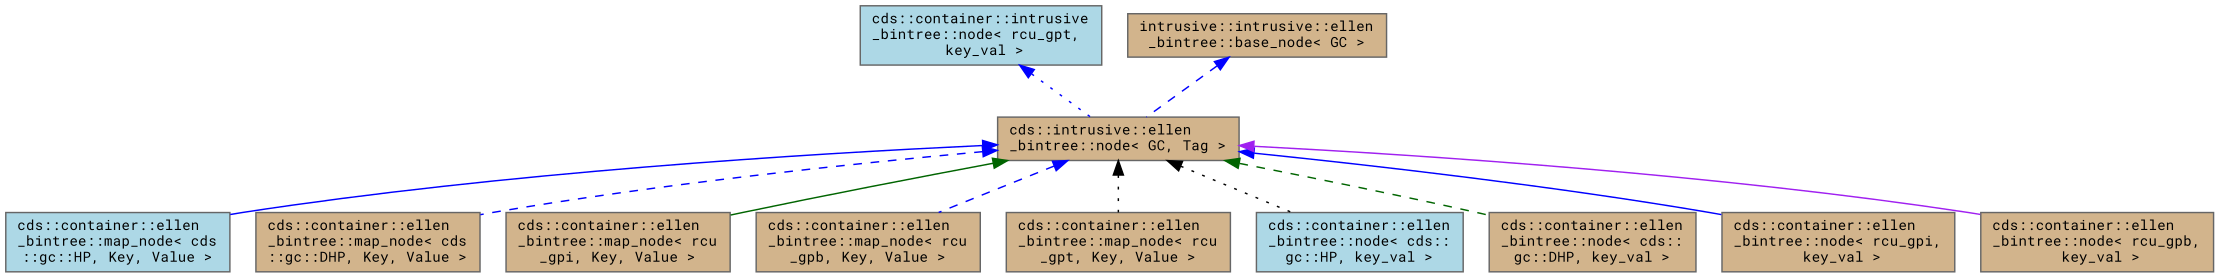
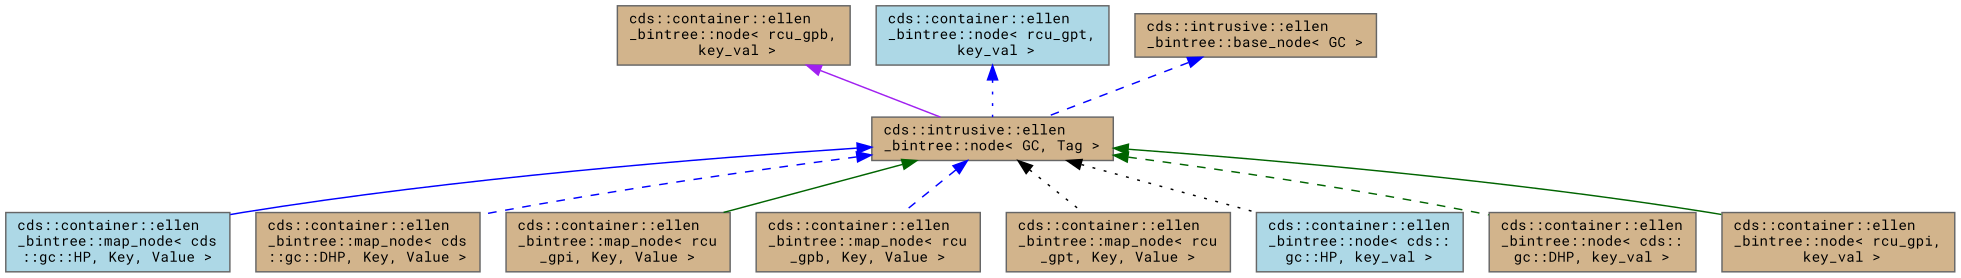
(981, 35) -> (993, 35)
(1257, 35) -> (1256, 35)
(1618, 172) -> (880, 94)
(1488, 180) -> (1425, 176)
